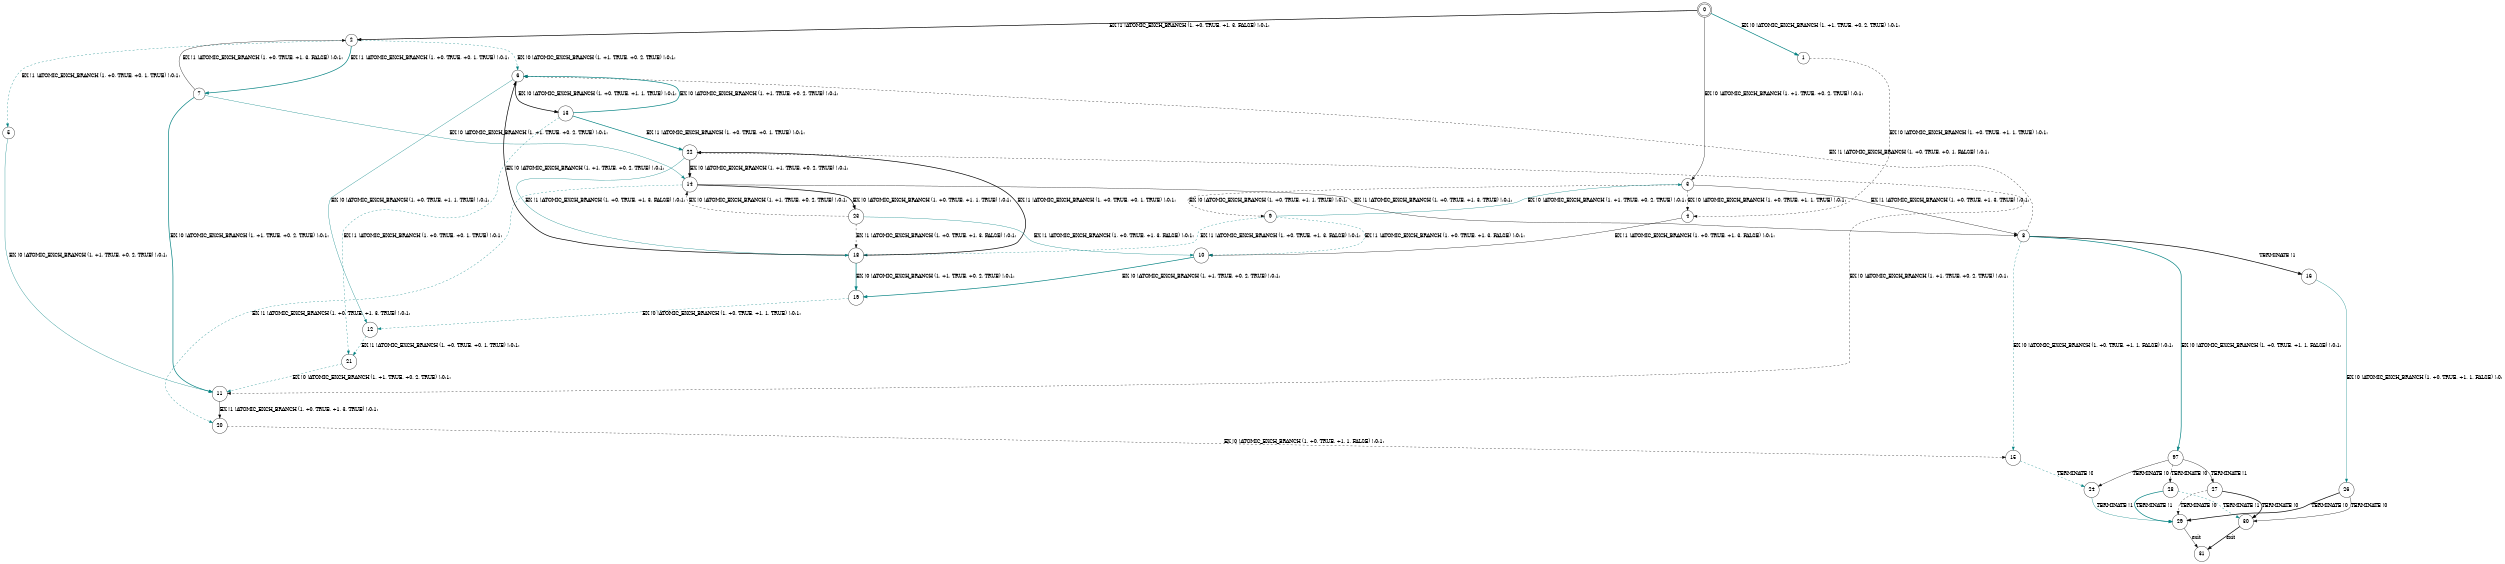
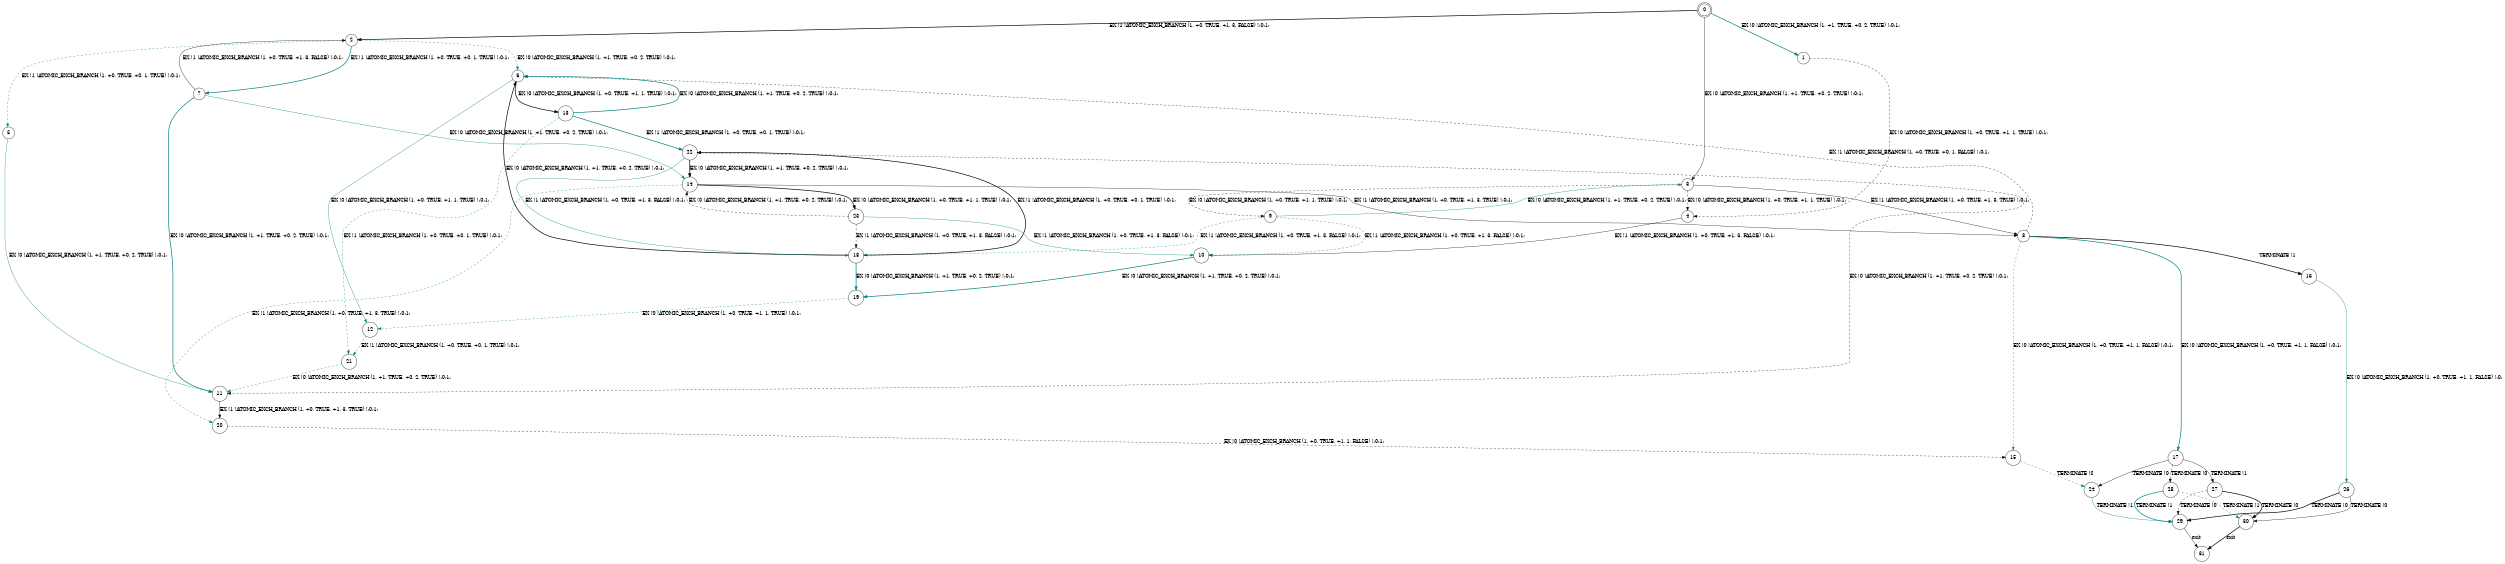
(2176, 458) -> (2176, 458)
